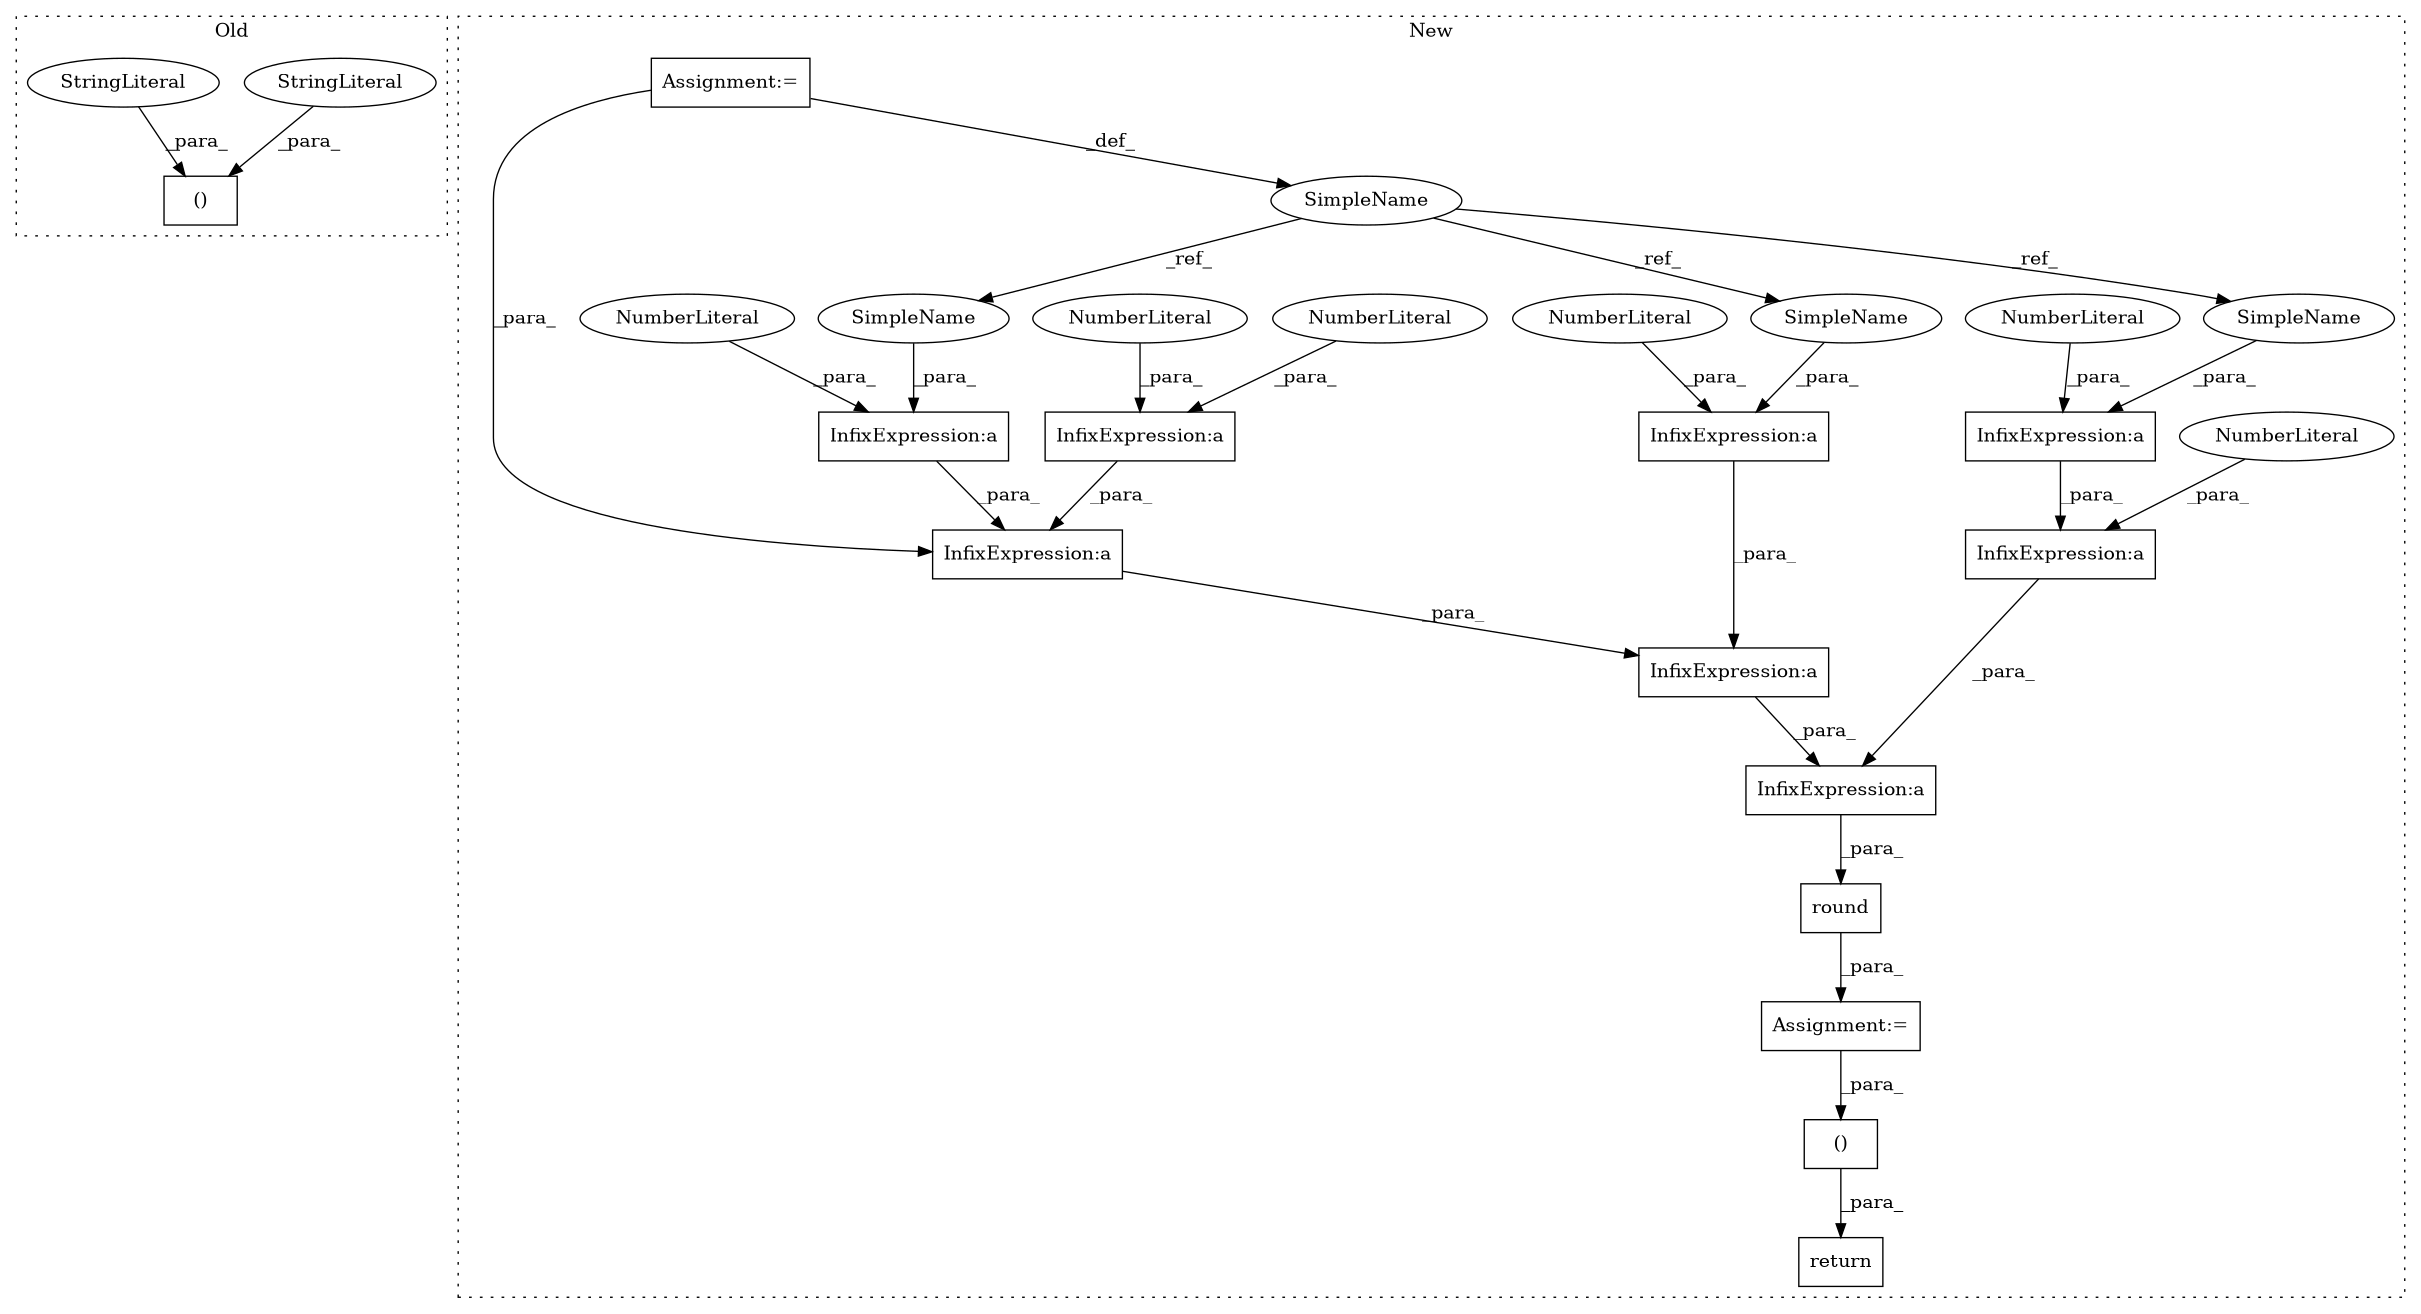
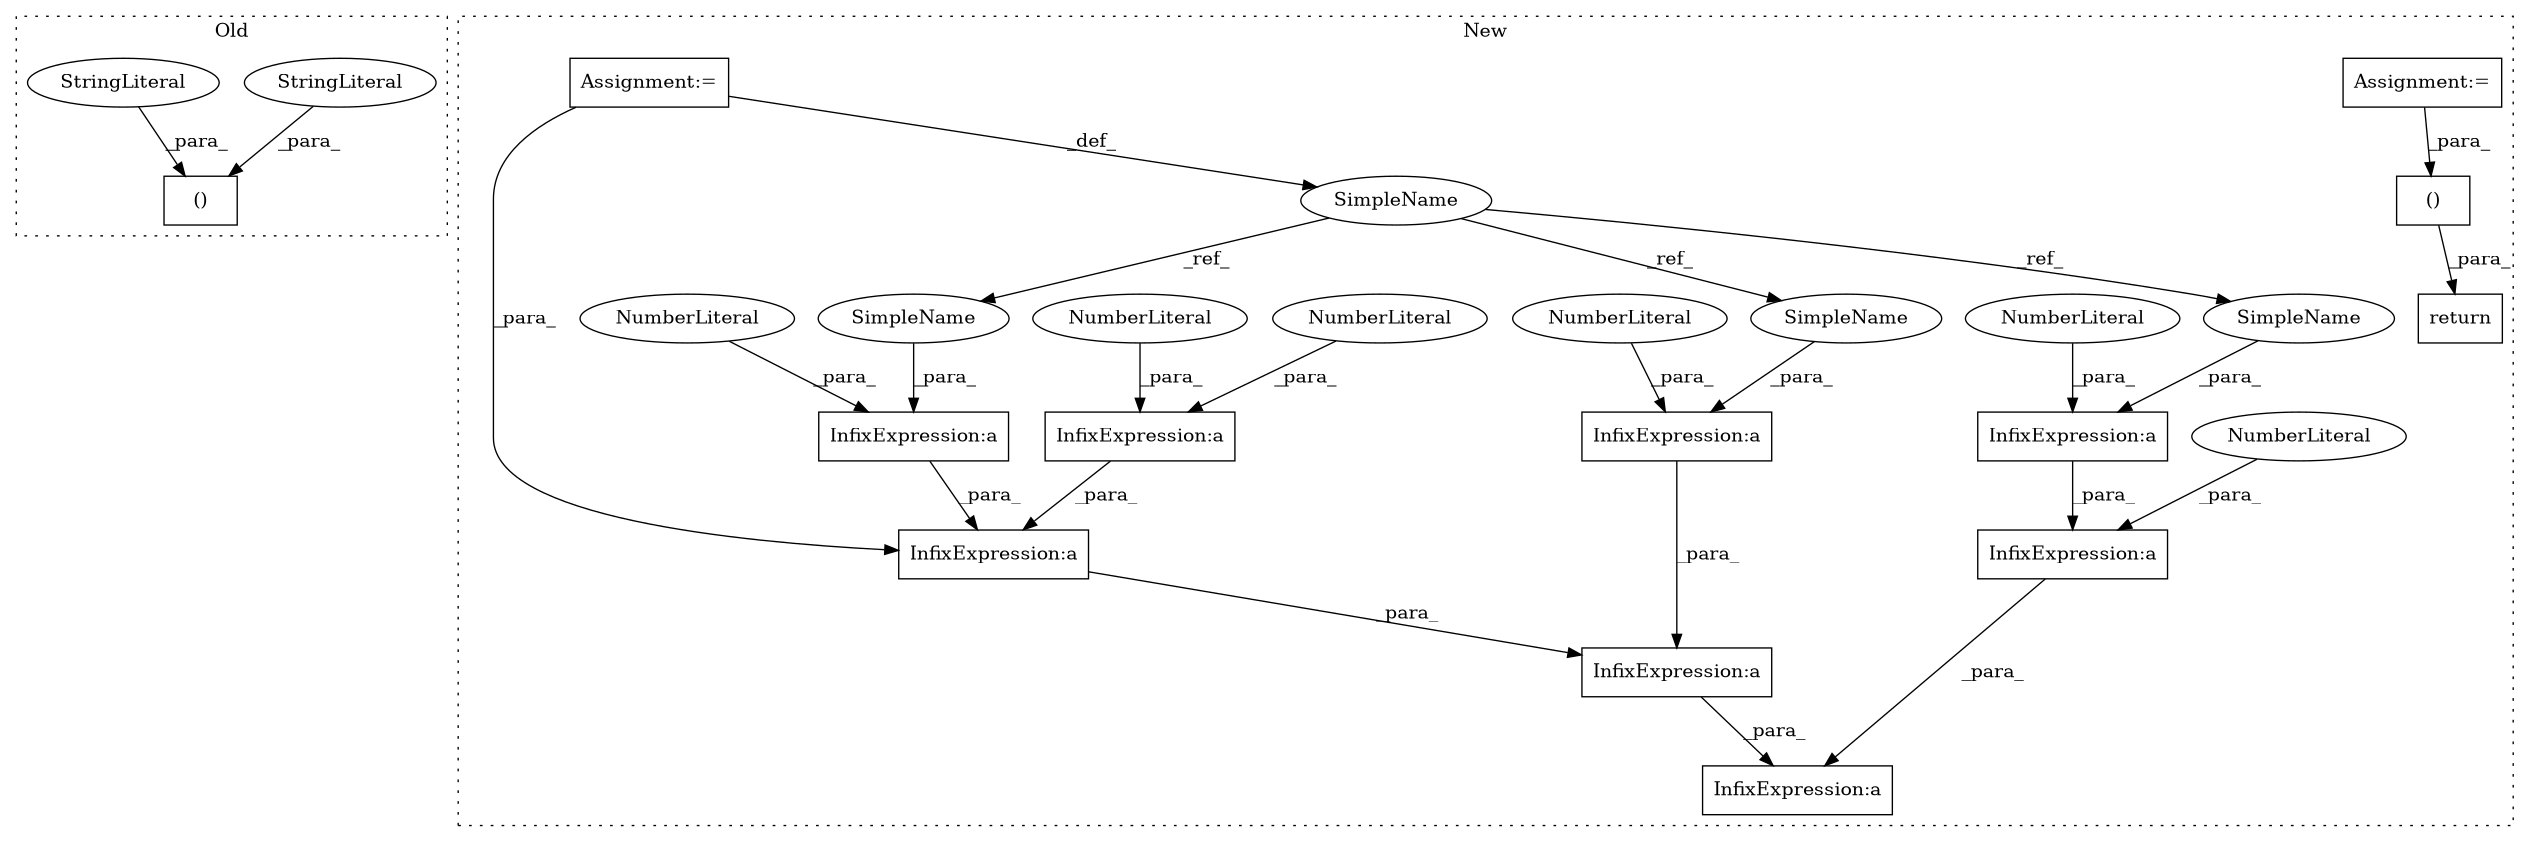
(1841, 908) -> none
